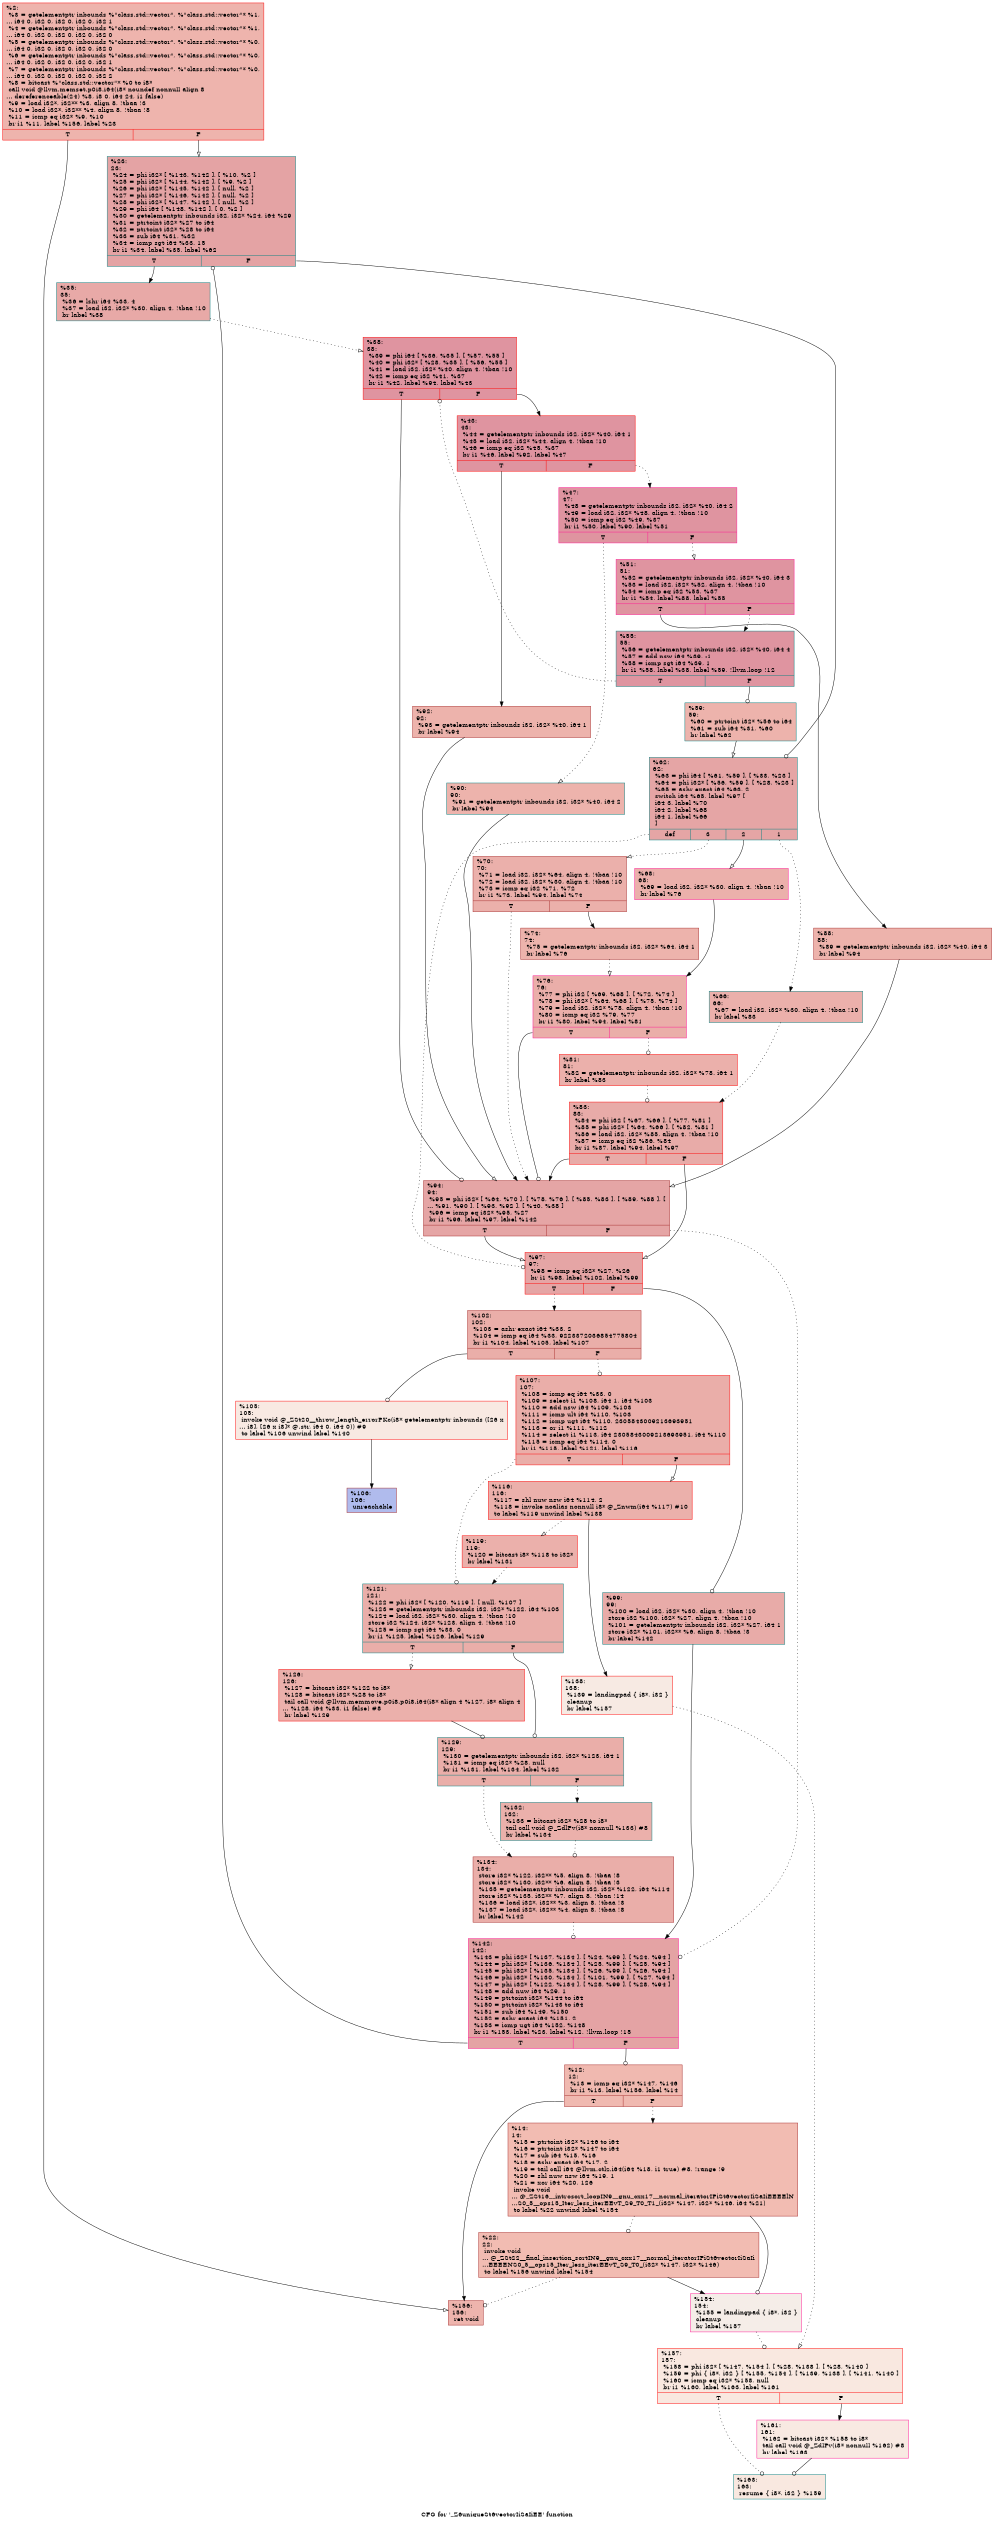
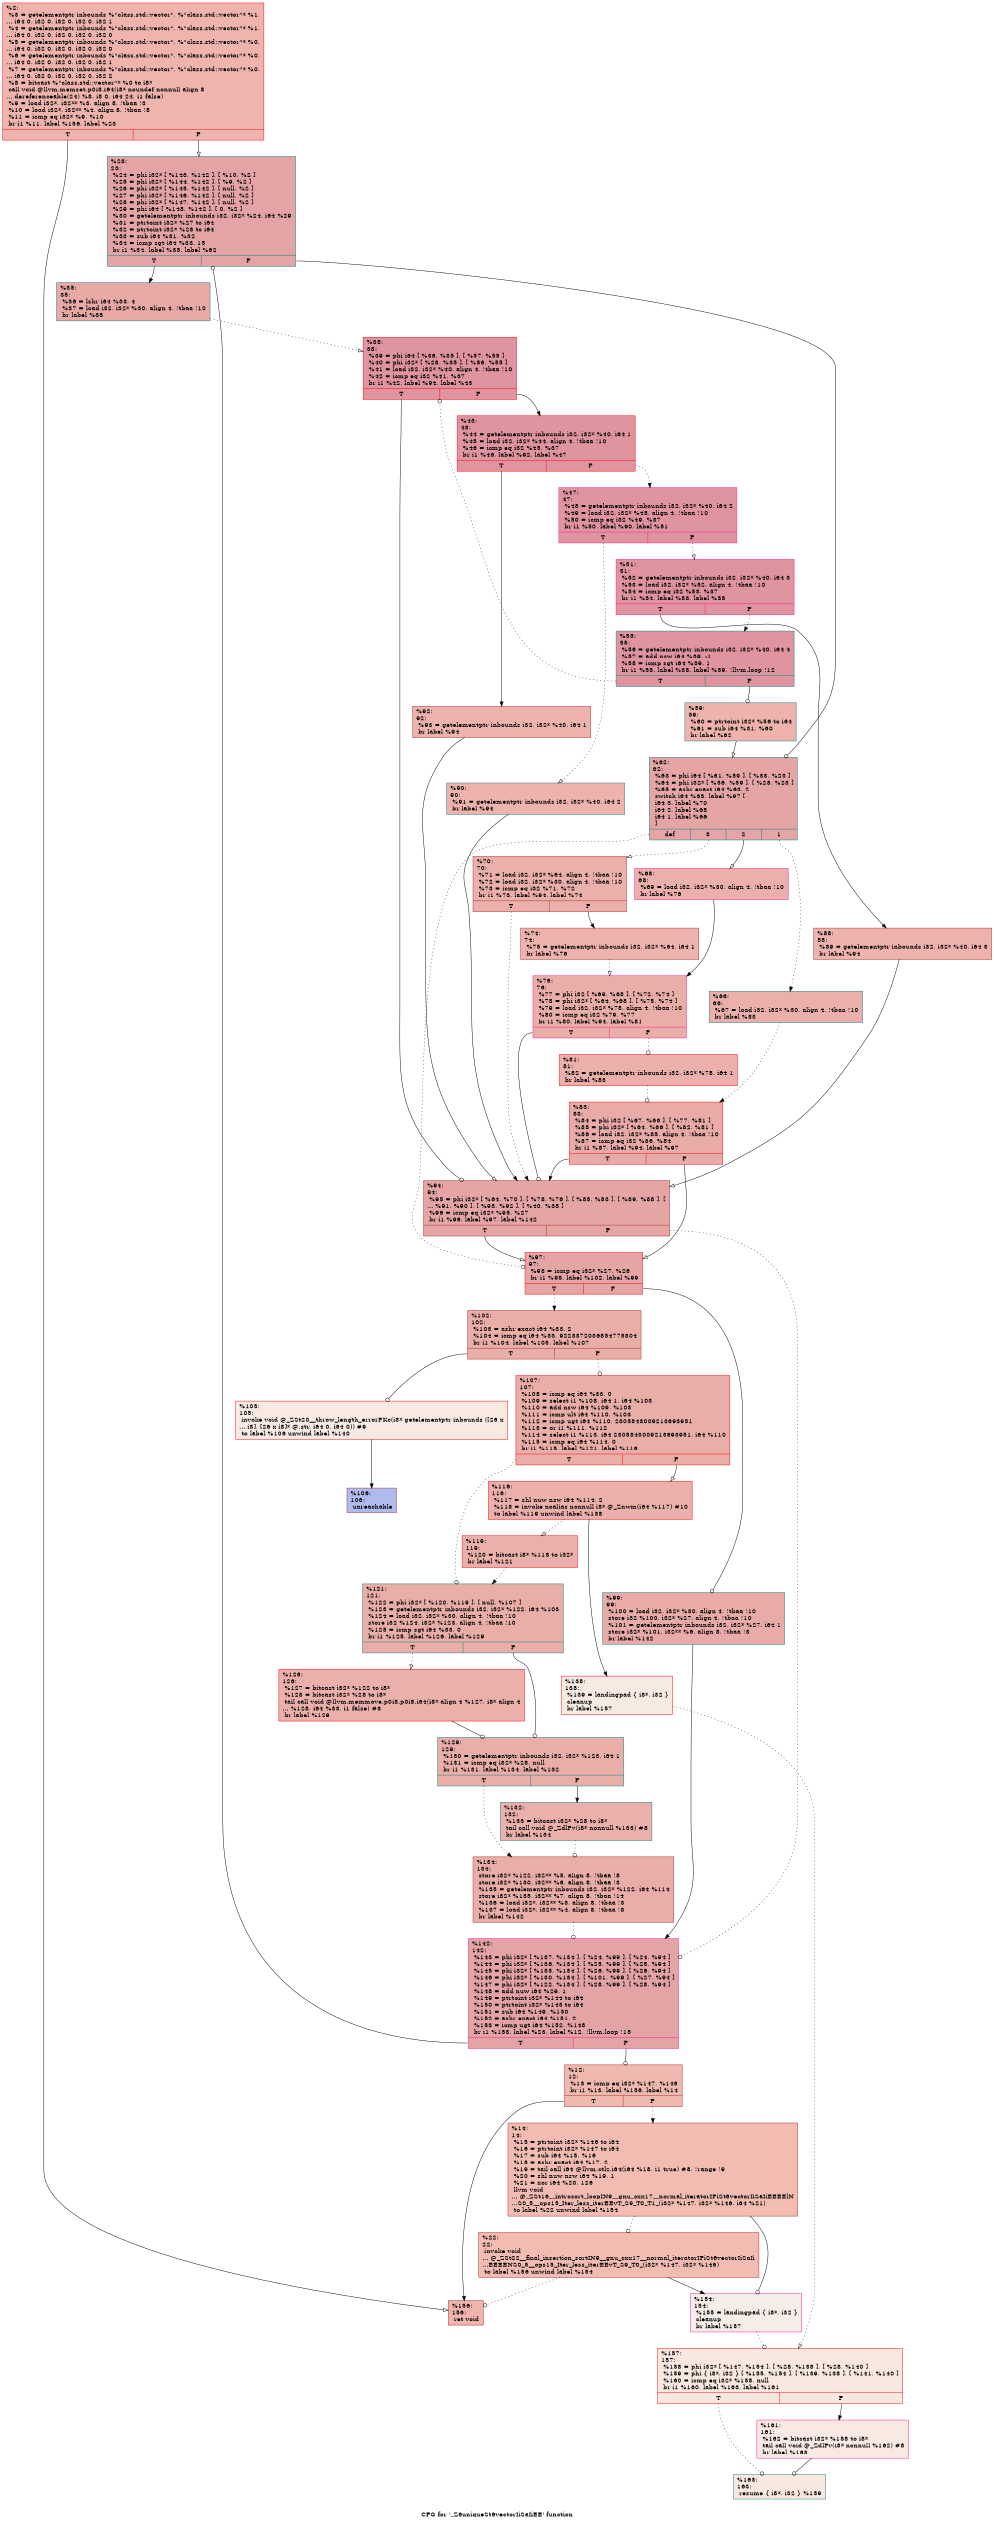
(490, 1562) -> (490, 1562)
(577, 1792) -> (577, 1792)
(531, 2190) -> (528, 2190)
